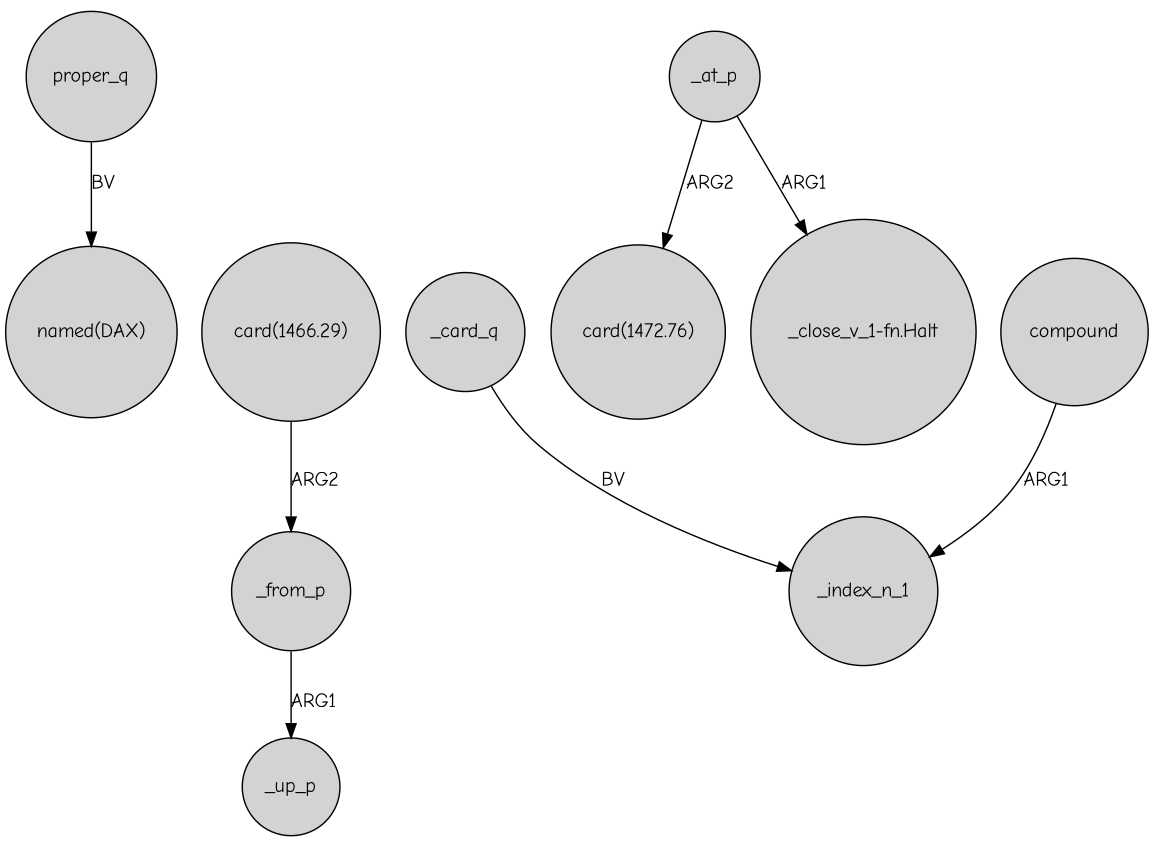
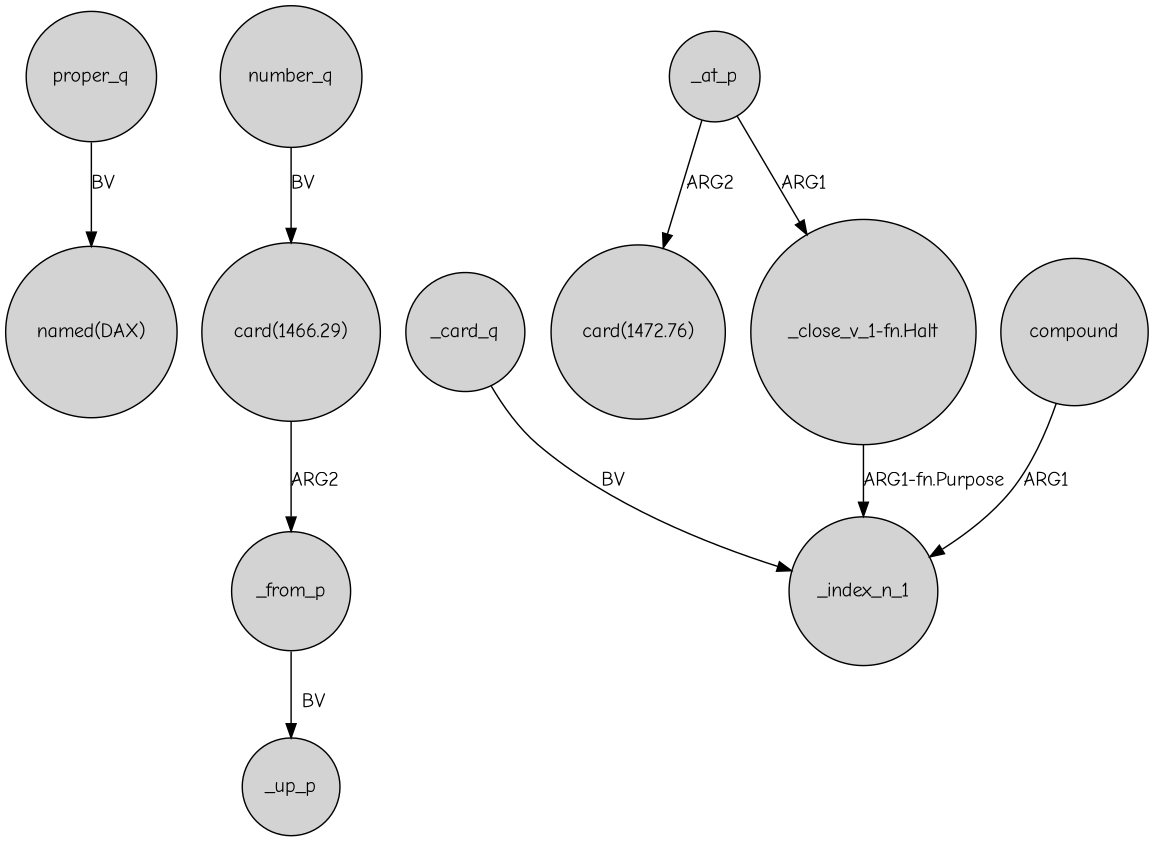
none -> (291, 77)
none -> (863, 473)
(314, 702) -> (314, 702)
